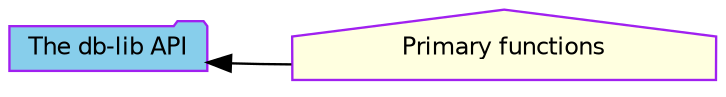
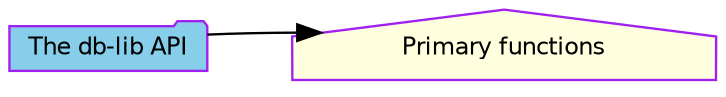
(261, 64) -> (252, 33)
